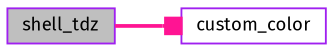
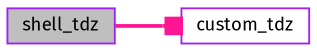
(254, 26) -> (245, 26)
